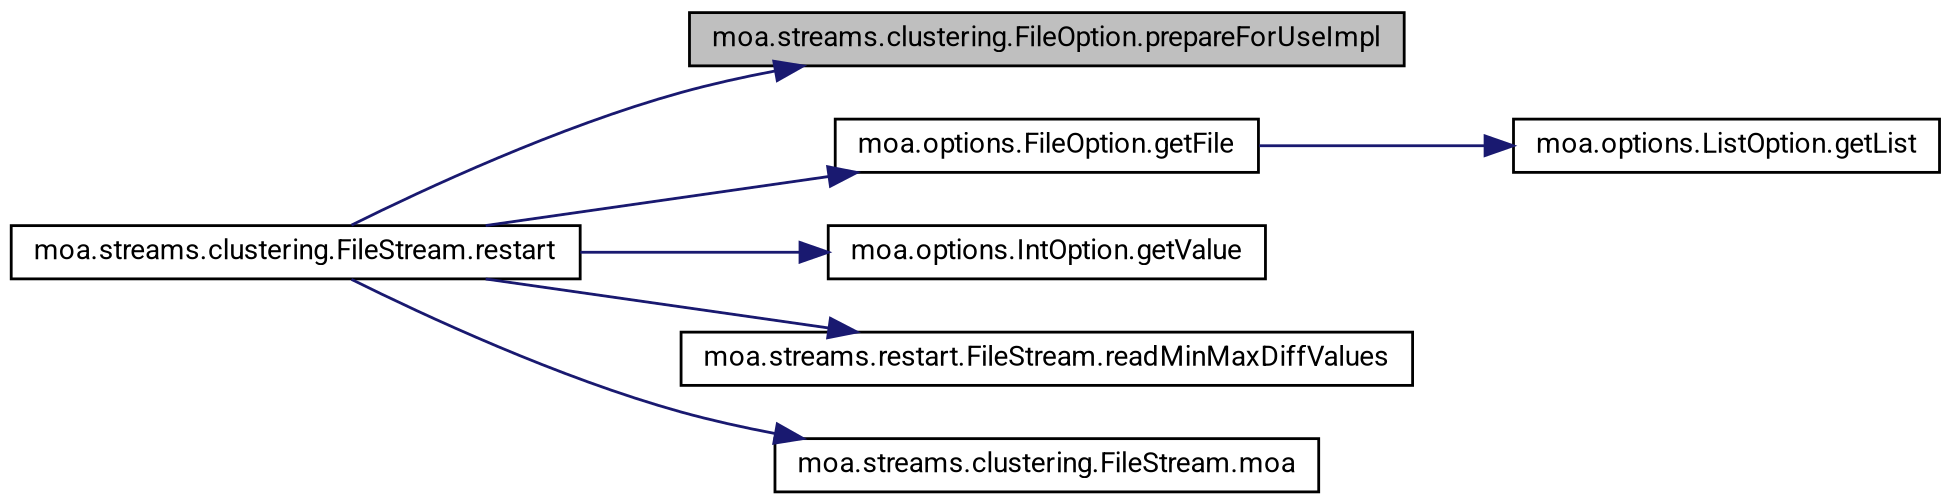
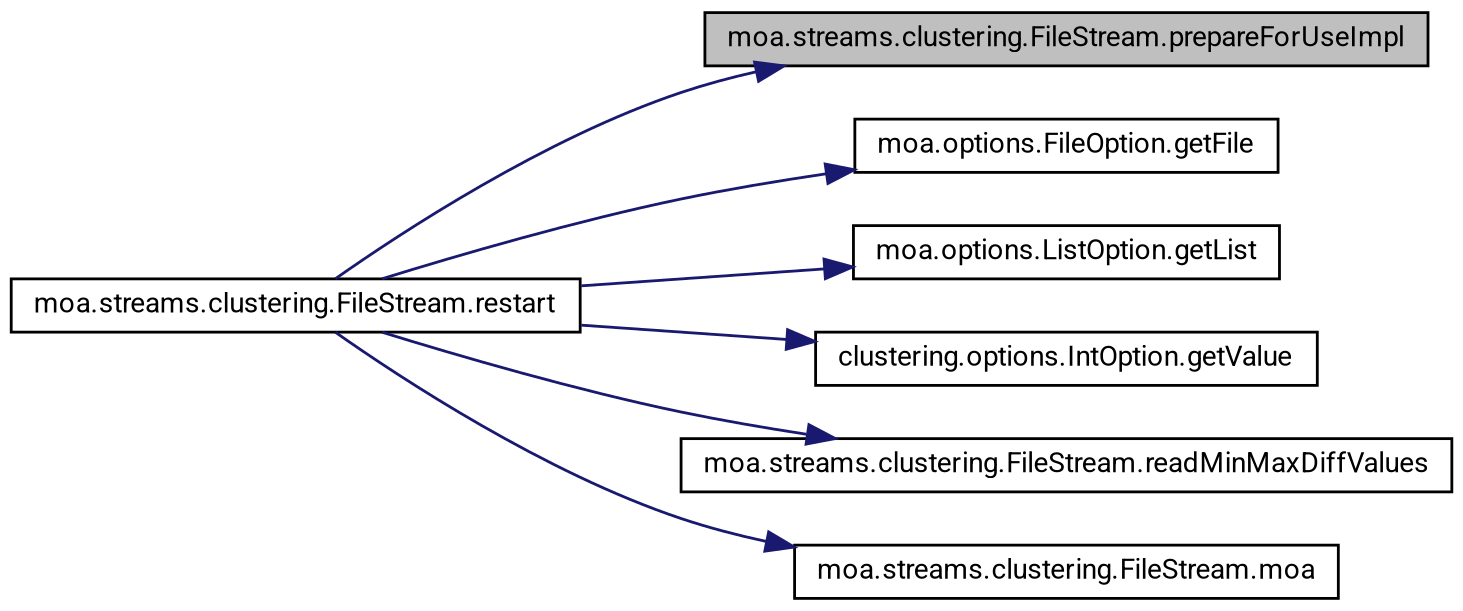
(1047, 39) -> (1066, 39)
(1372, 146) -> (703, 277)
(1047, 252) -> (1066, 359)
(1047, 359) -> (1066, 465)
